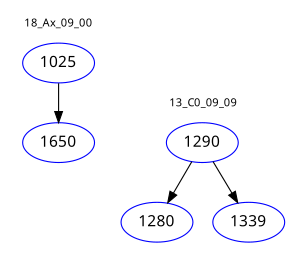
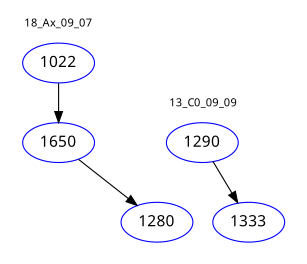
(59, 24) -> (59, 24)
(59, 63) -> (59, 63)
(183, 177) -> (103, 179)
(249, 222) -> (249, 222)
